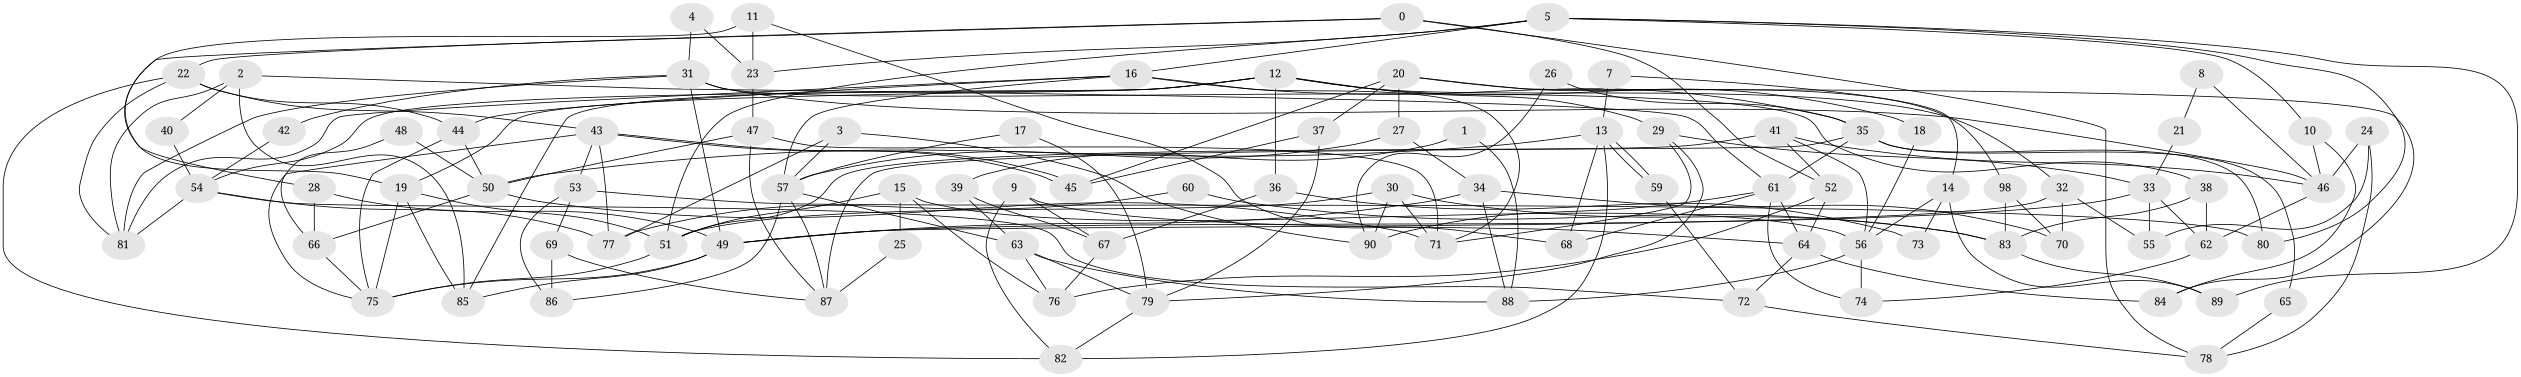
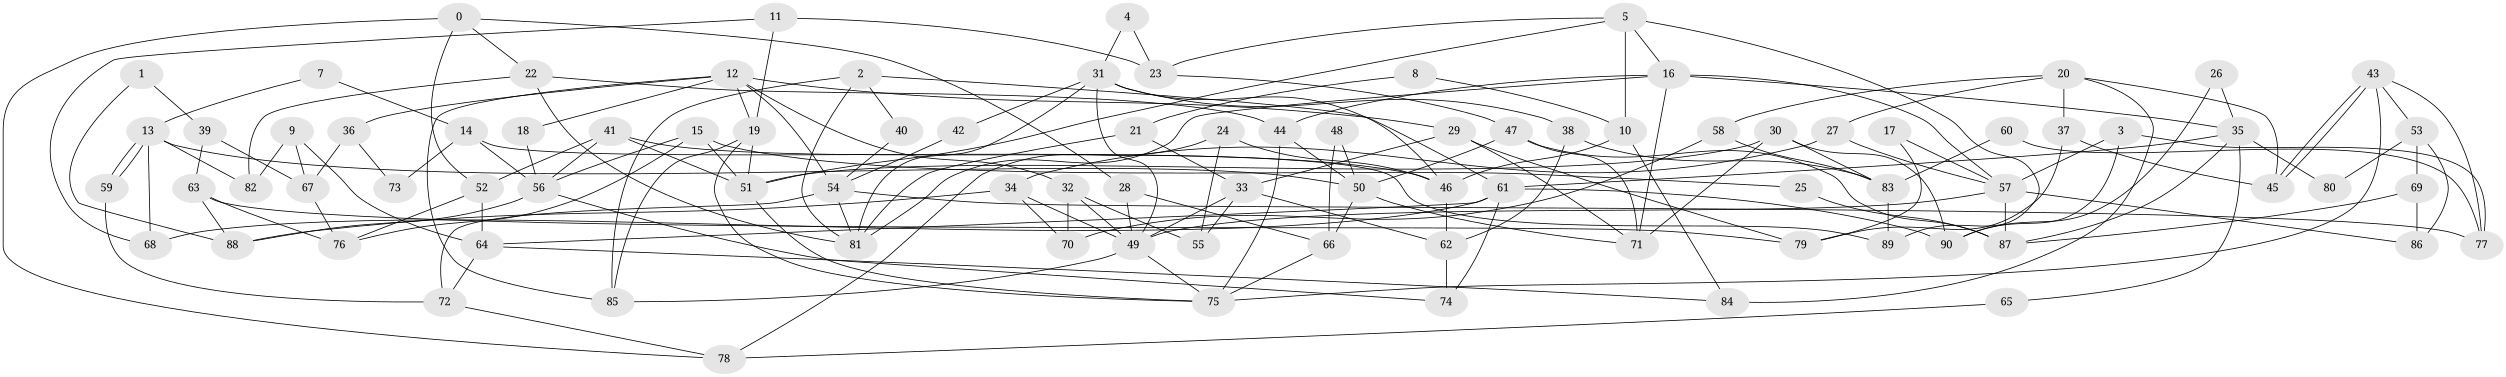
(2244, 57) -> none
(330, 109) -> none
(2263, 131) -> (1524, 96)
none -> (925, 175)
(2005, 188) -> (1719, 131)
(910, 219) -> (1568, 211)
(1104, 331) -> none
